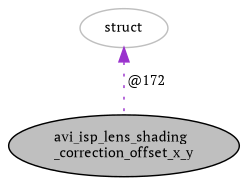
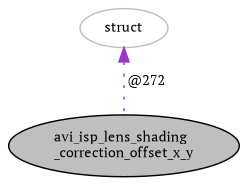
(145, 81) -> (145, 81)
